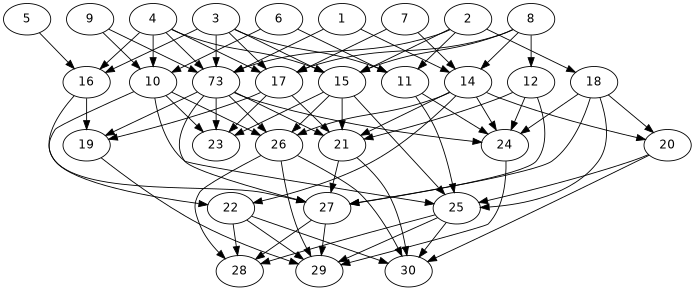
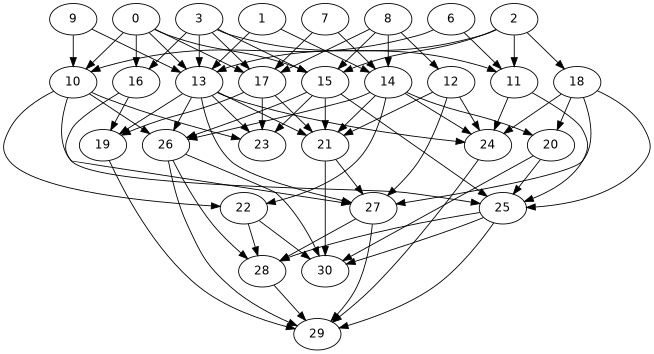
(27, 19) -> none
(153, 19) -> (136, 19)
(216, 82) -> (199, 82)
(271, 237) -> (287, 299)
